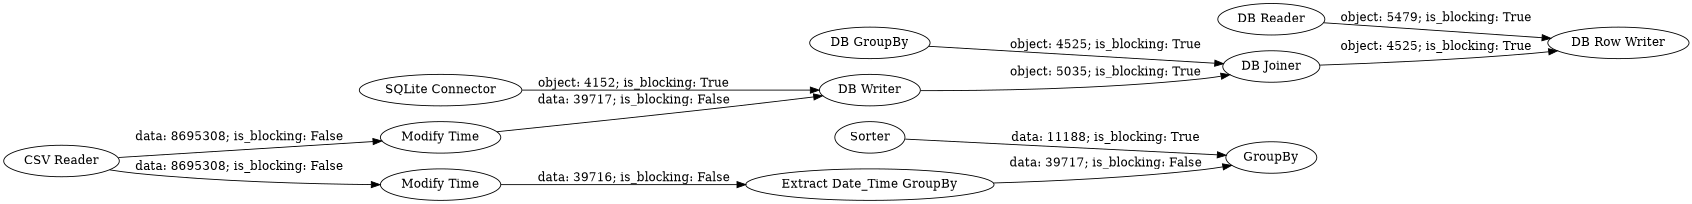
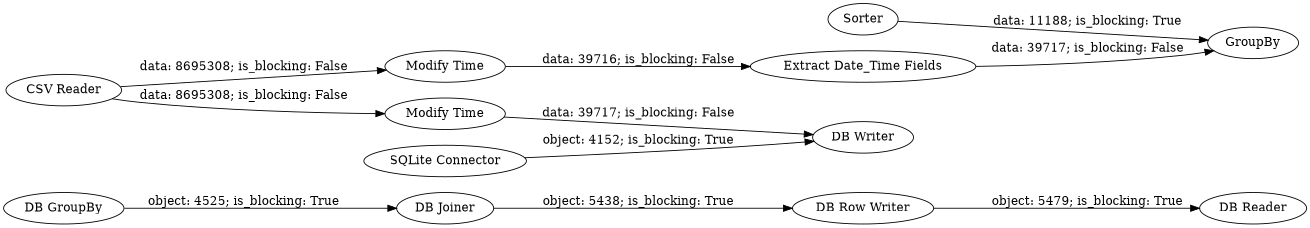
(1433, 30) -> (1062, 208)
(1436, 47) -> (638, 202)
(1071, 88) -> none
(870, 185) -> (863, 66)
